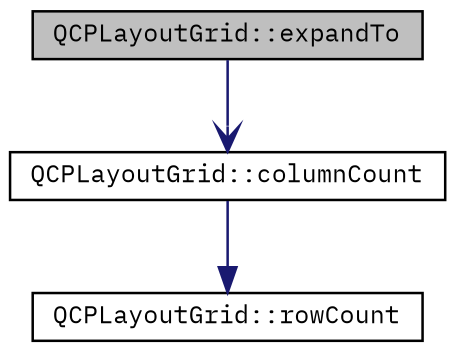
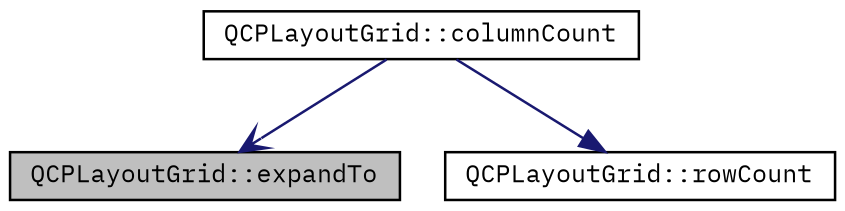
(228, 93) -> (324, 99)
